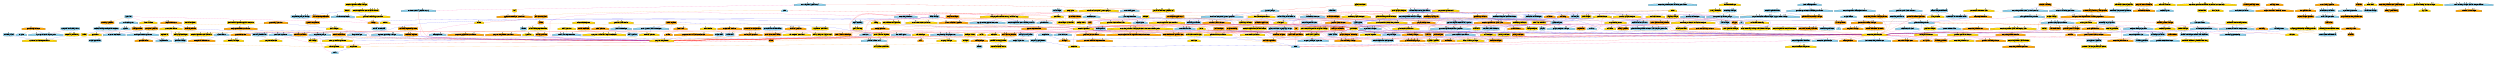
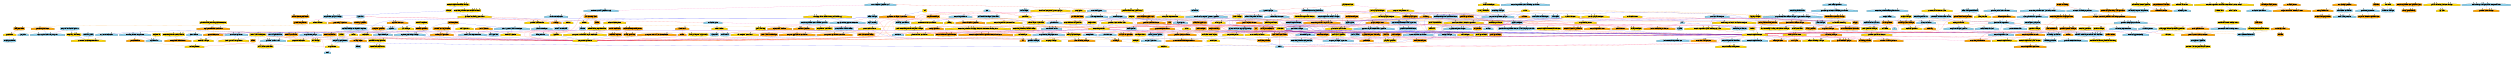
none -> (989, 17)
